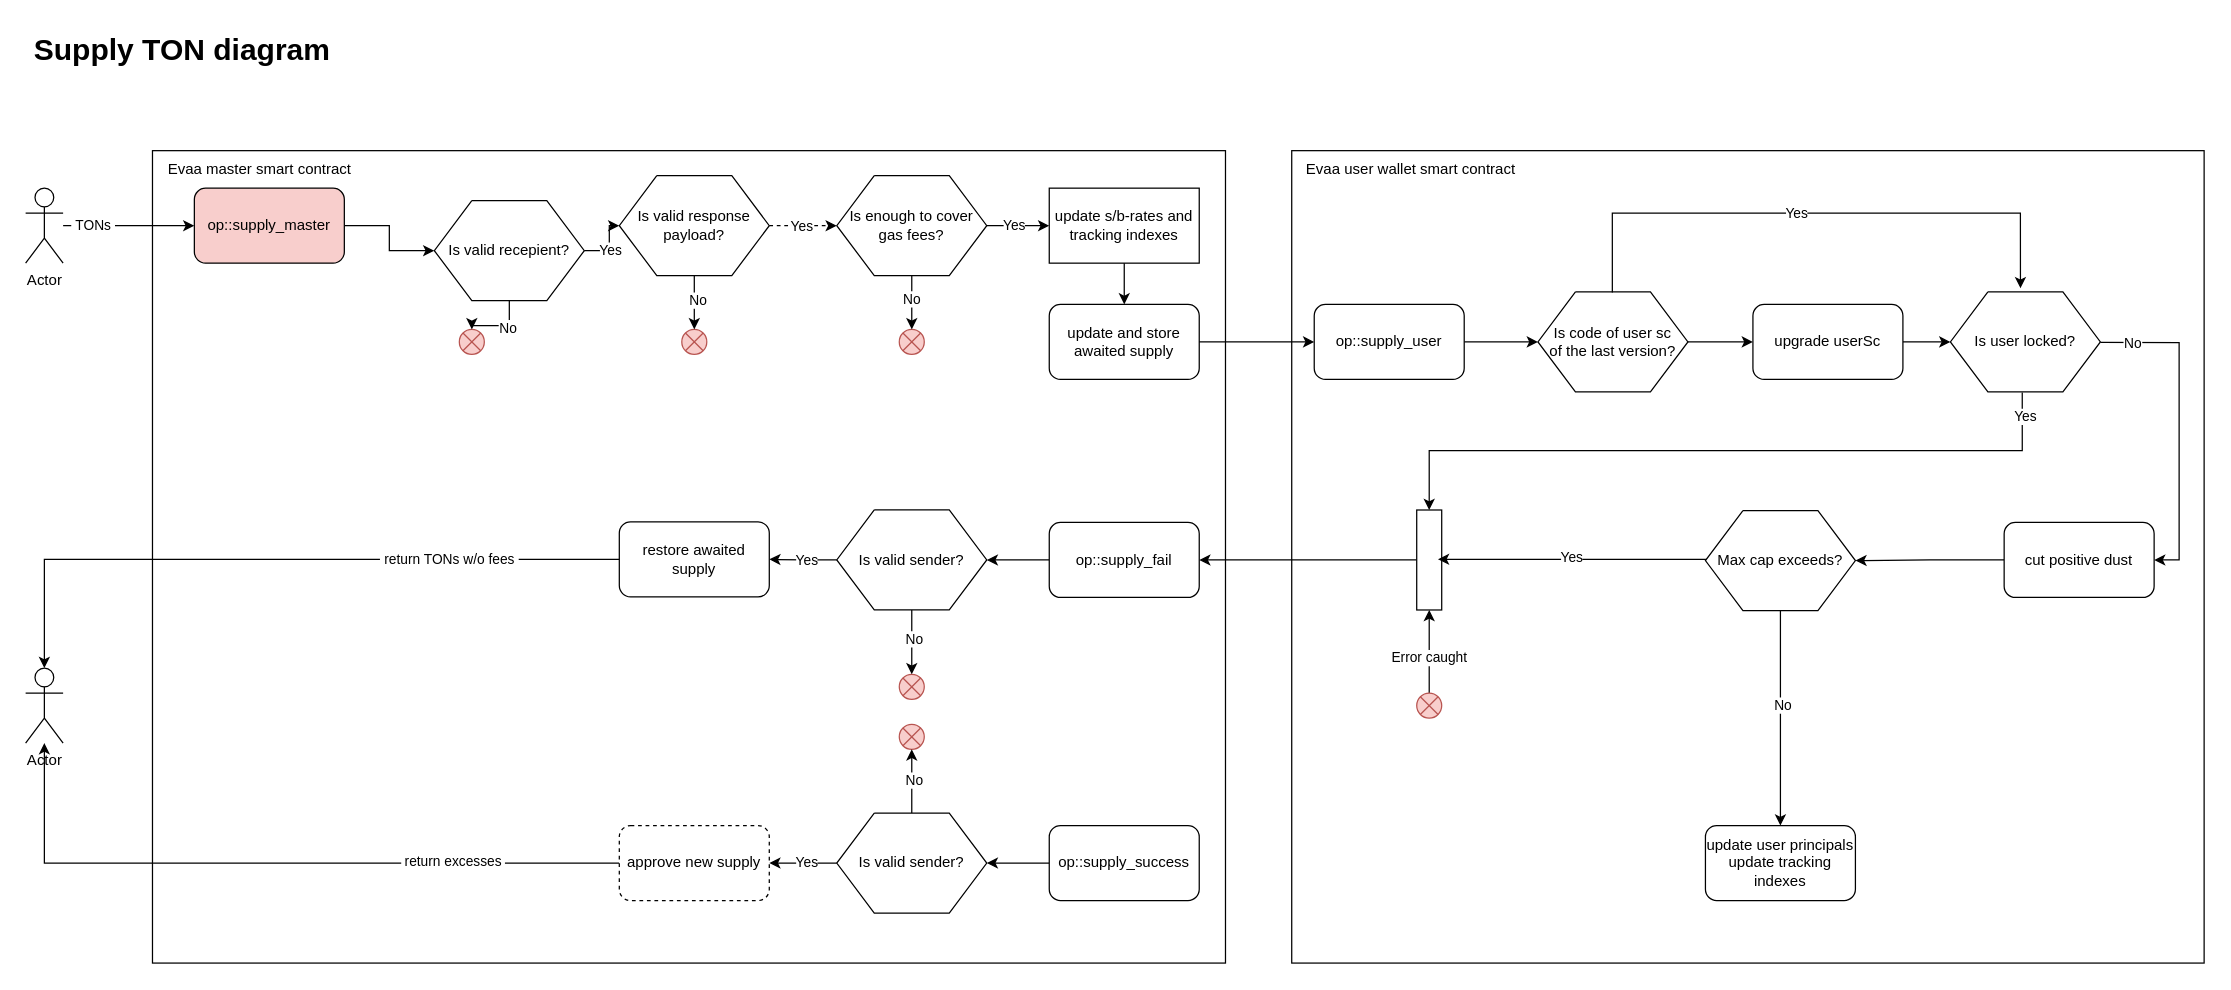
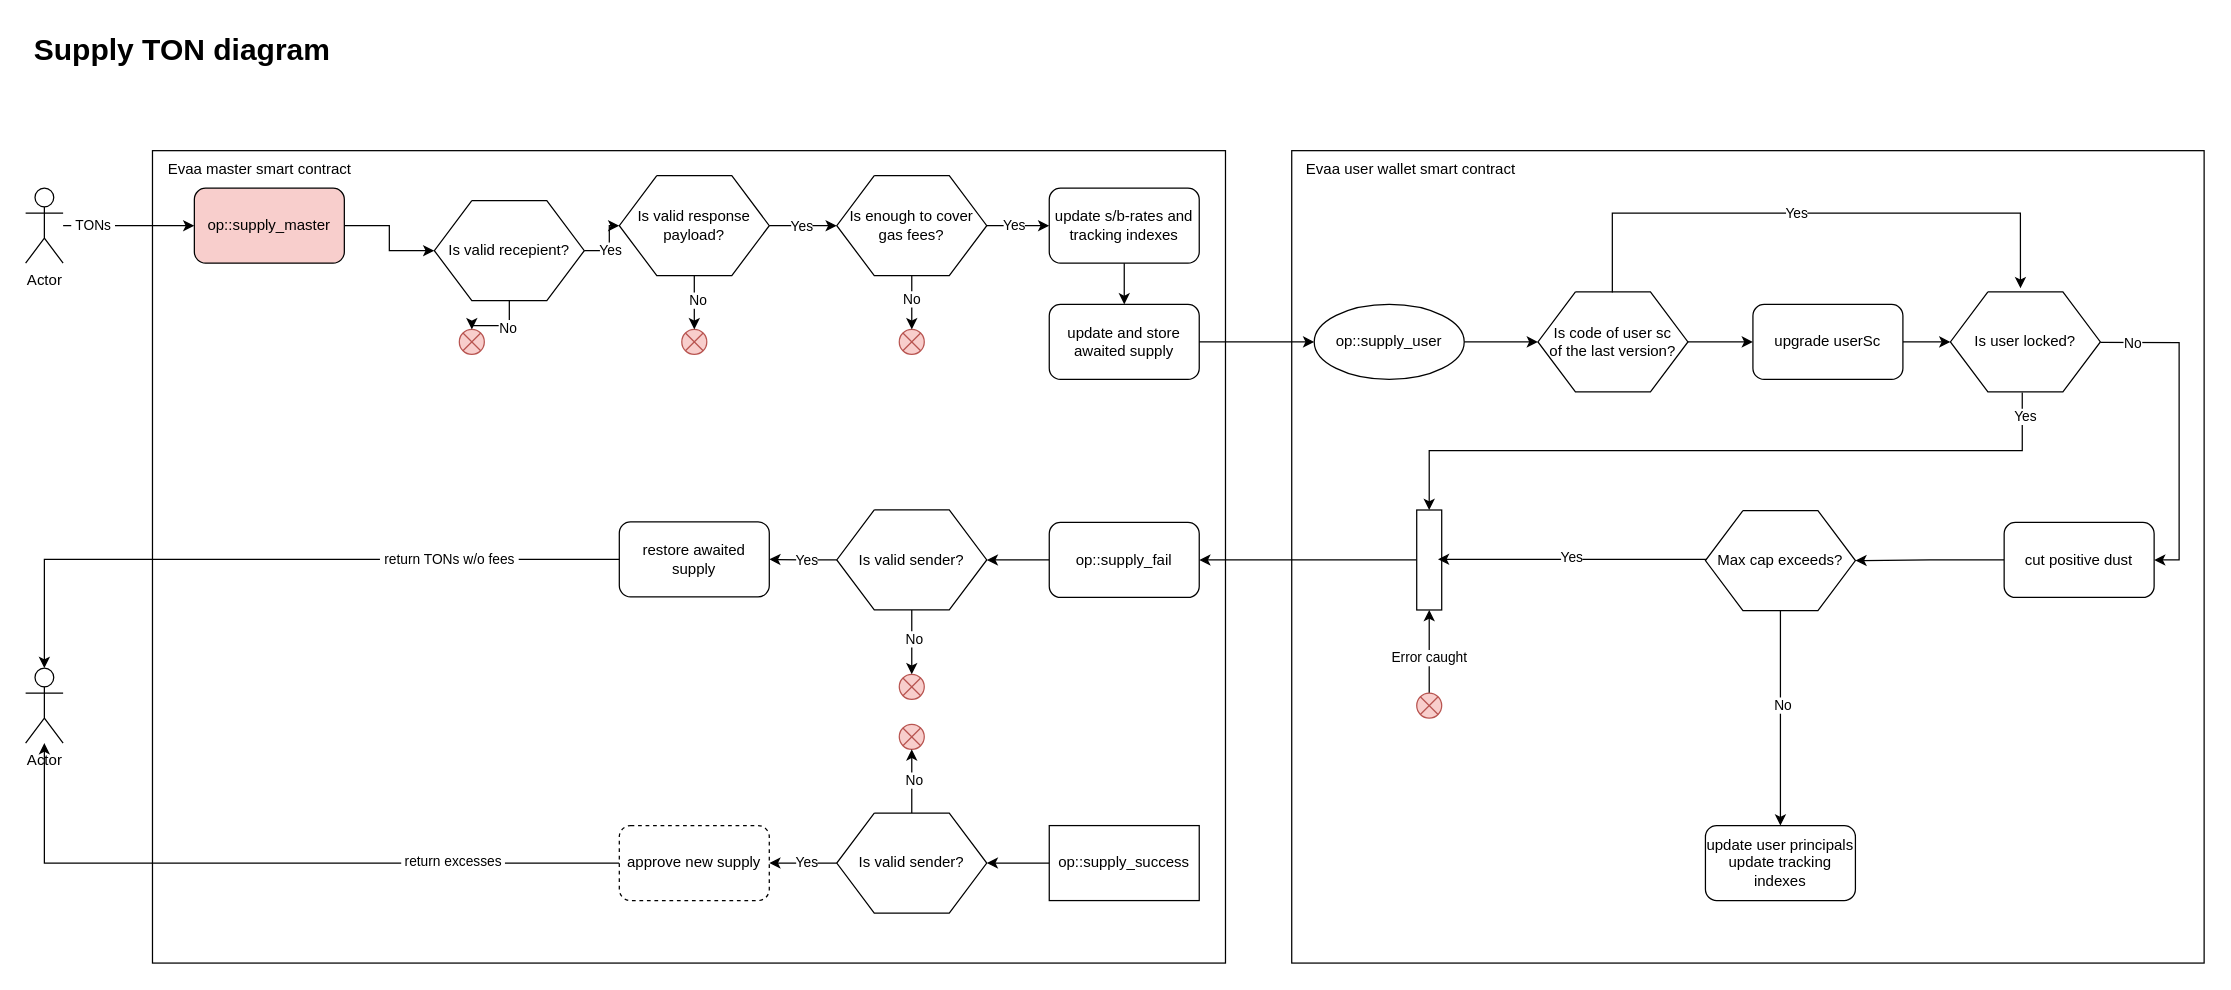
(781, 226) -> (781, 226)
(1124, 226) -> (1124, 226)
(1389, 342) -> (1389, 342)
(1124, 863) -> (1124, 863)
